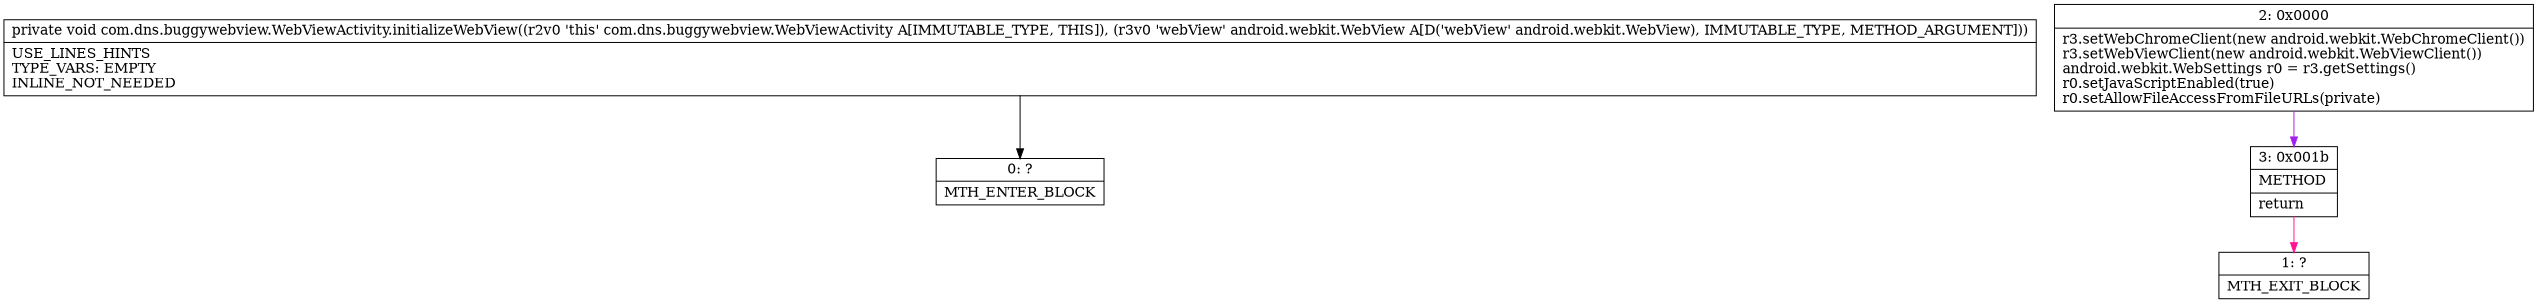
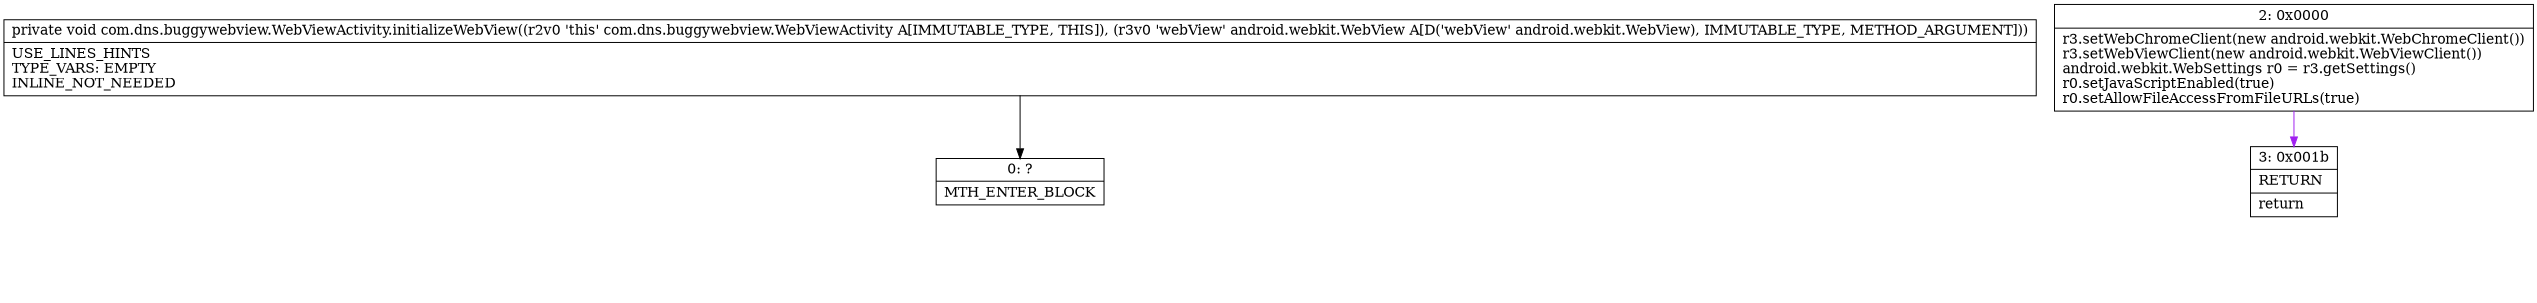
(2221, 99) -> (2211, 99)
(2292, 181) -> (2291, 181)
(2294, 276) -> none
